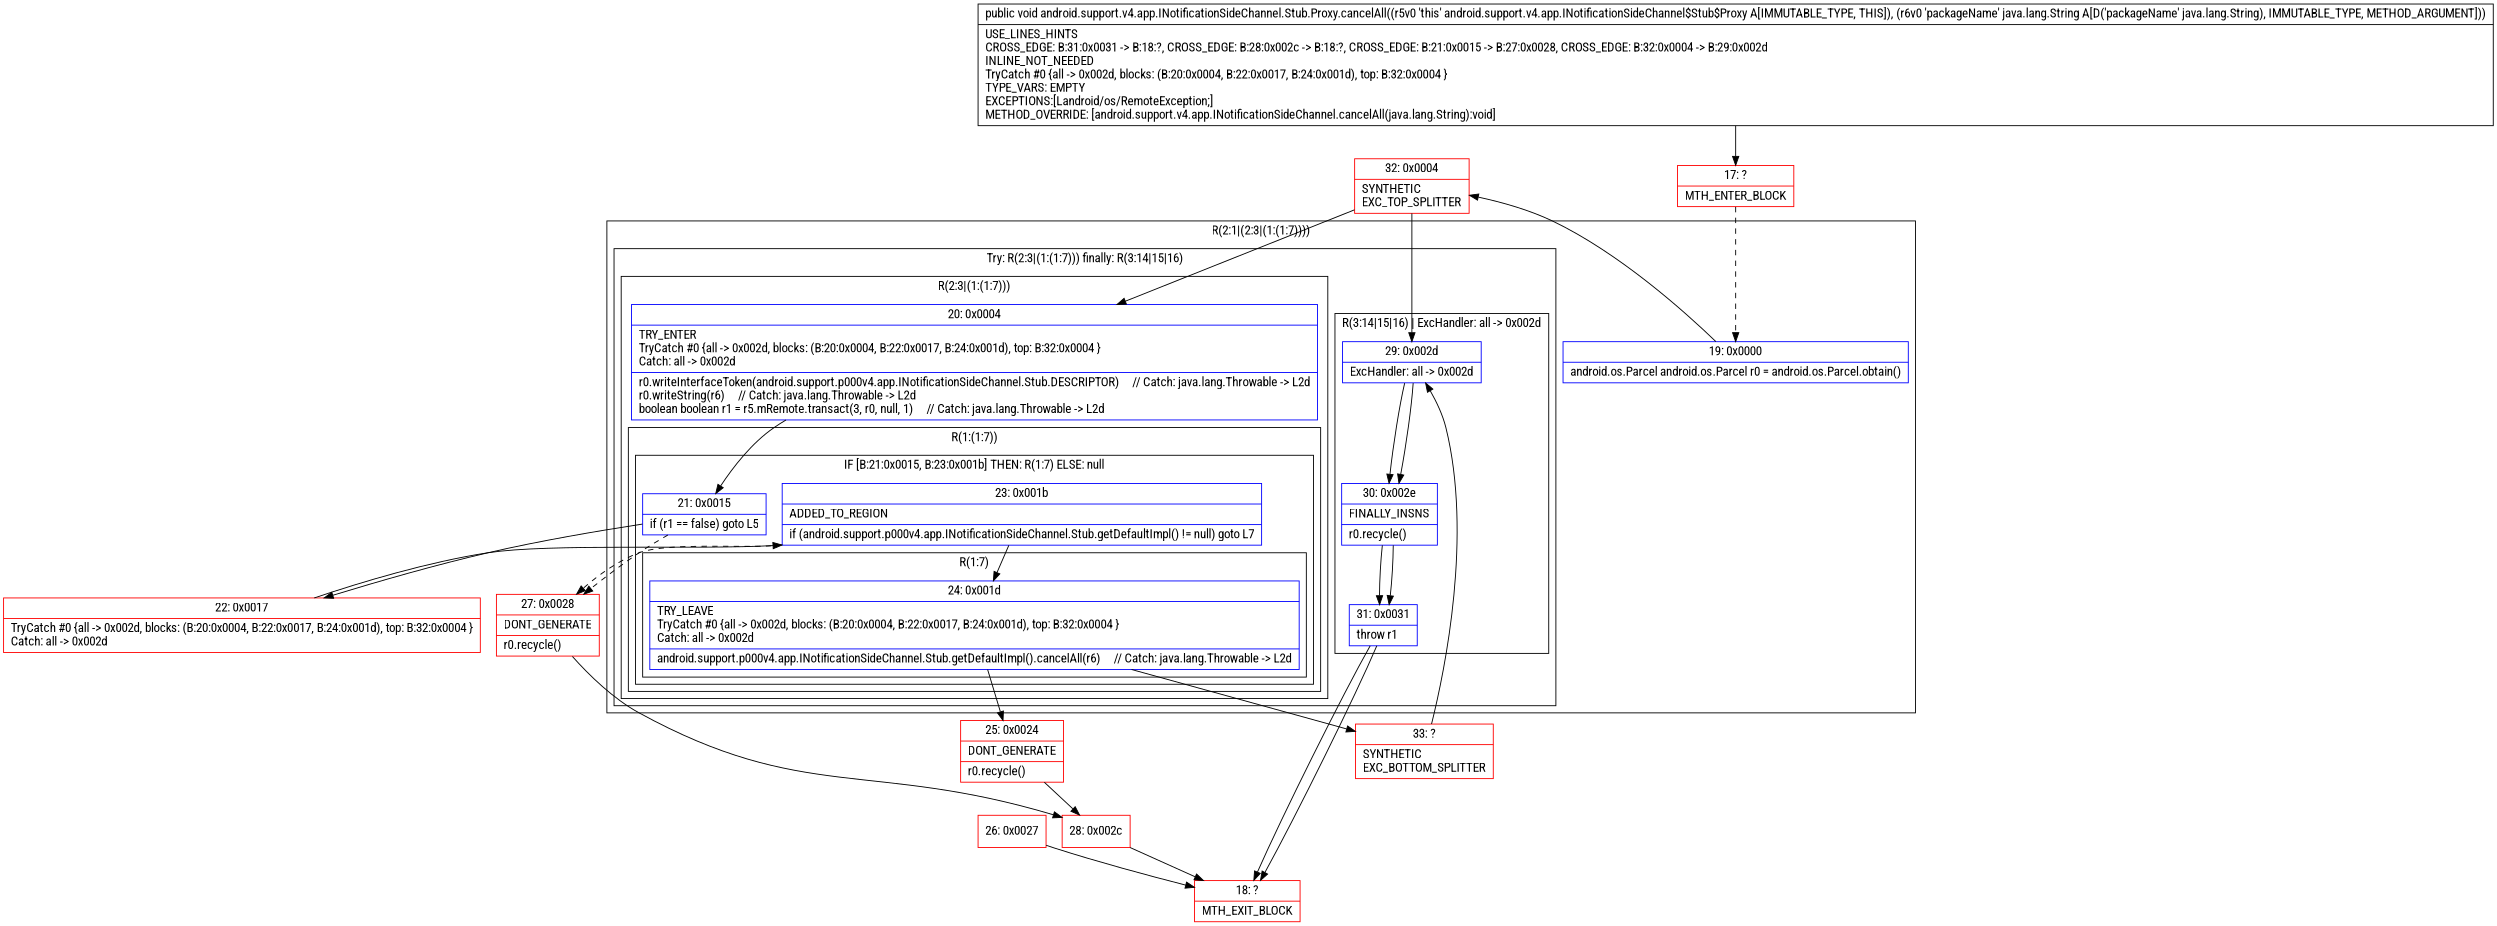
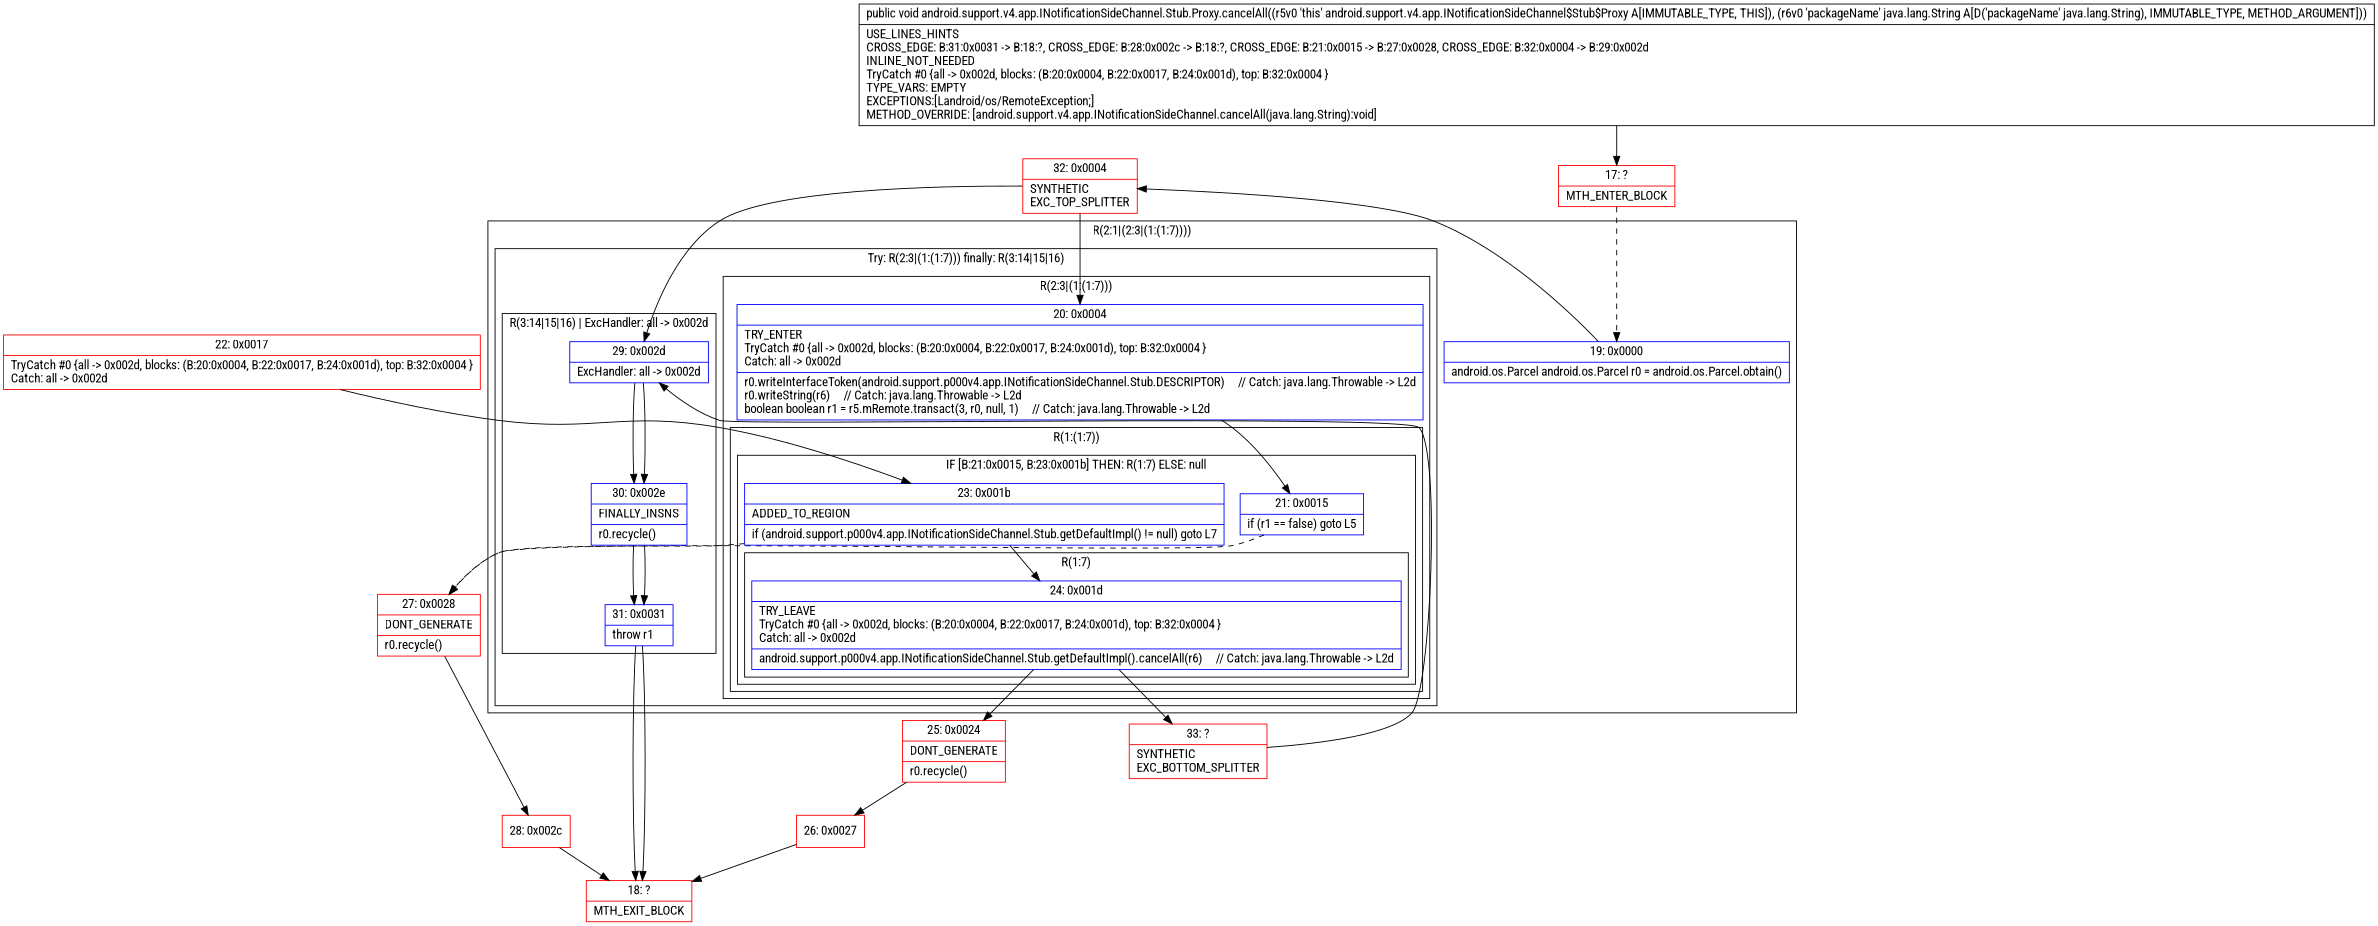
(533, 543) -> none
(1059, 796) -> (884, 796)
